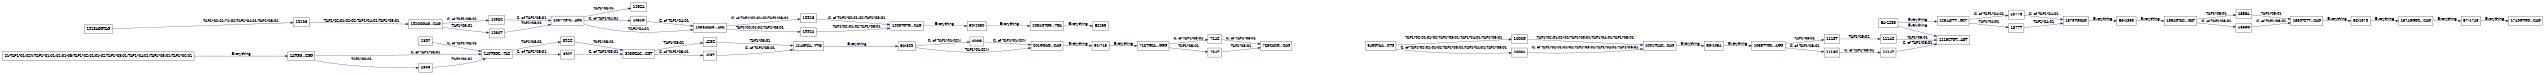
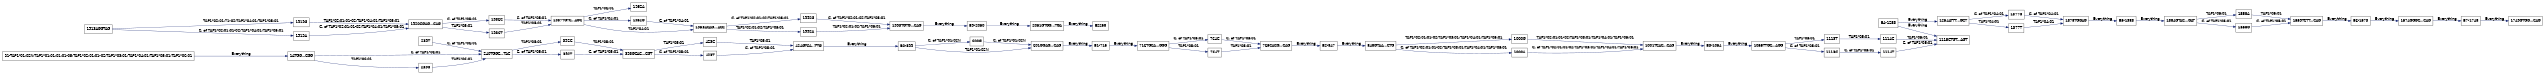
none -> (301, 36)
none -> (1329, 46)
